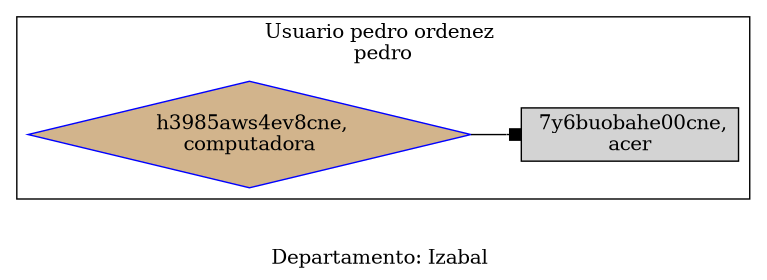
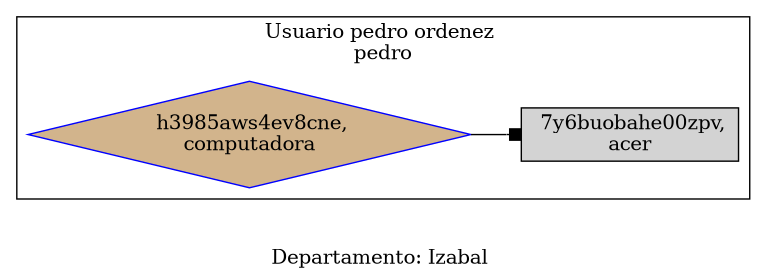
(630, 135) -> (630, 135)
